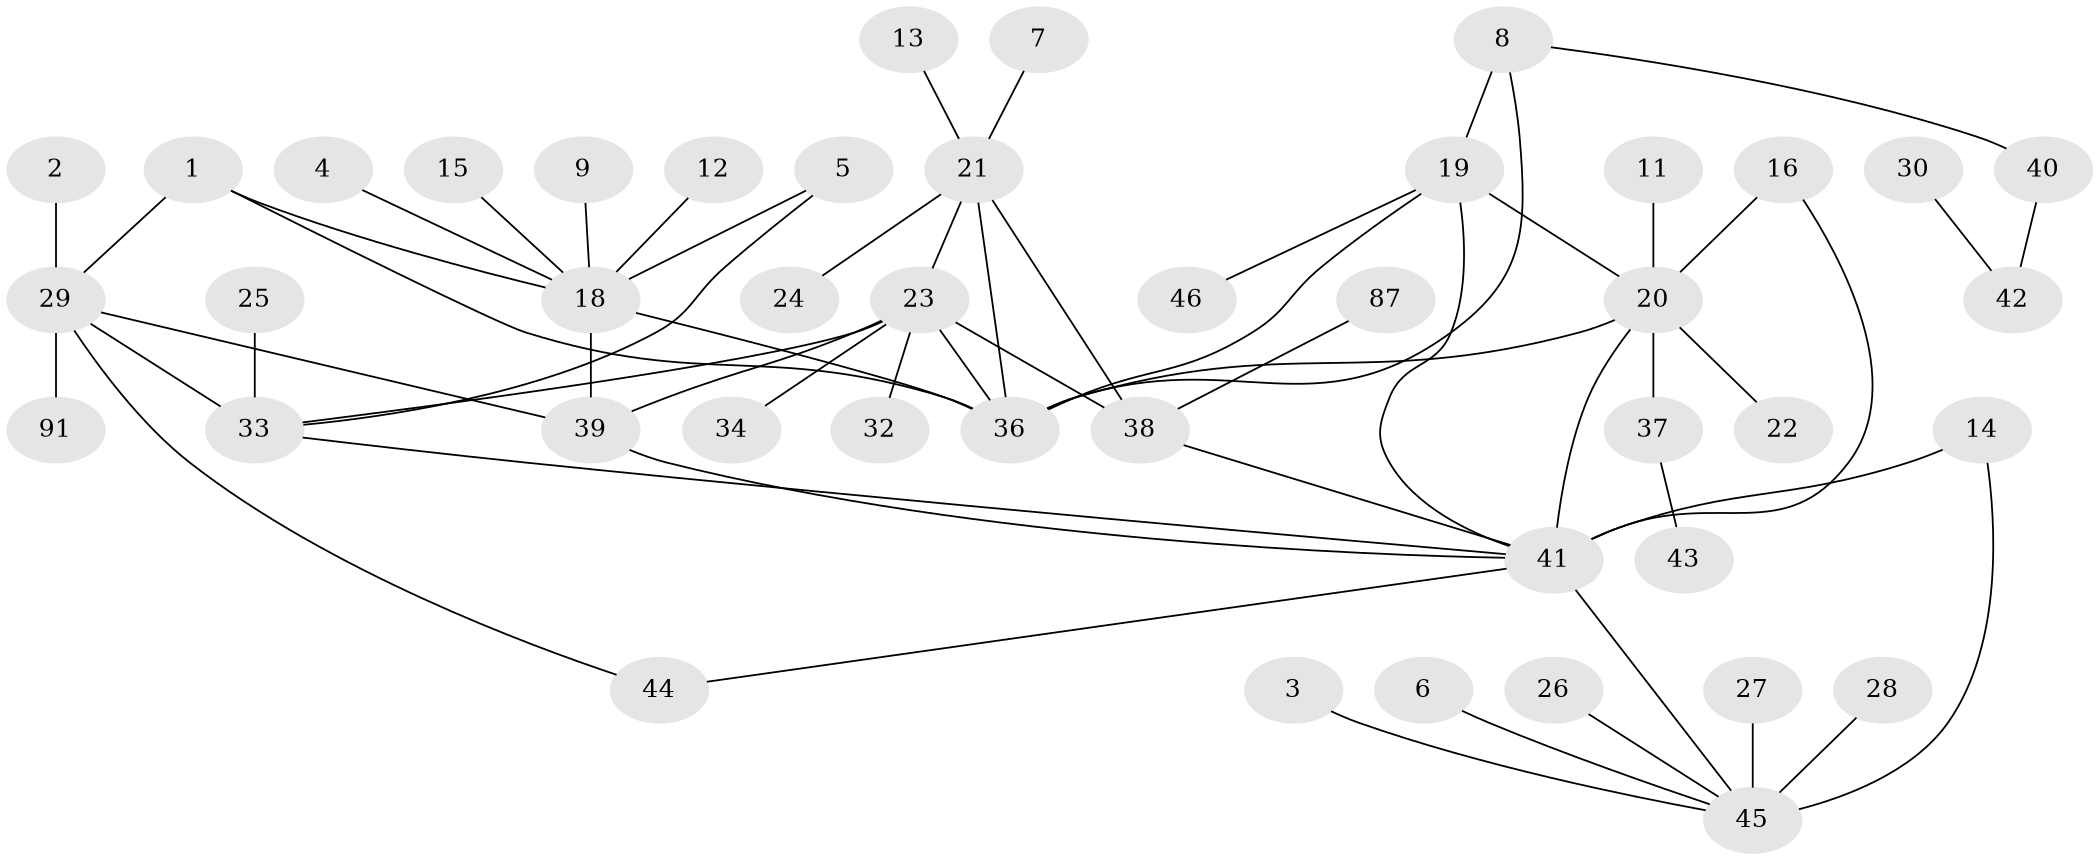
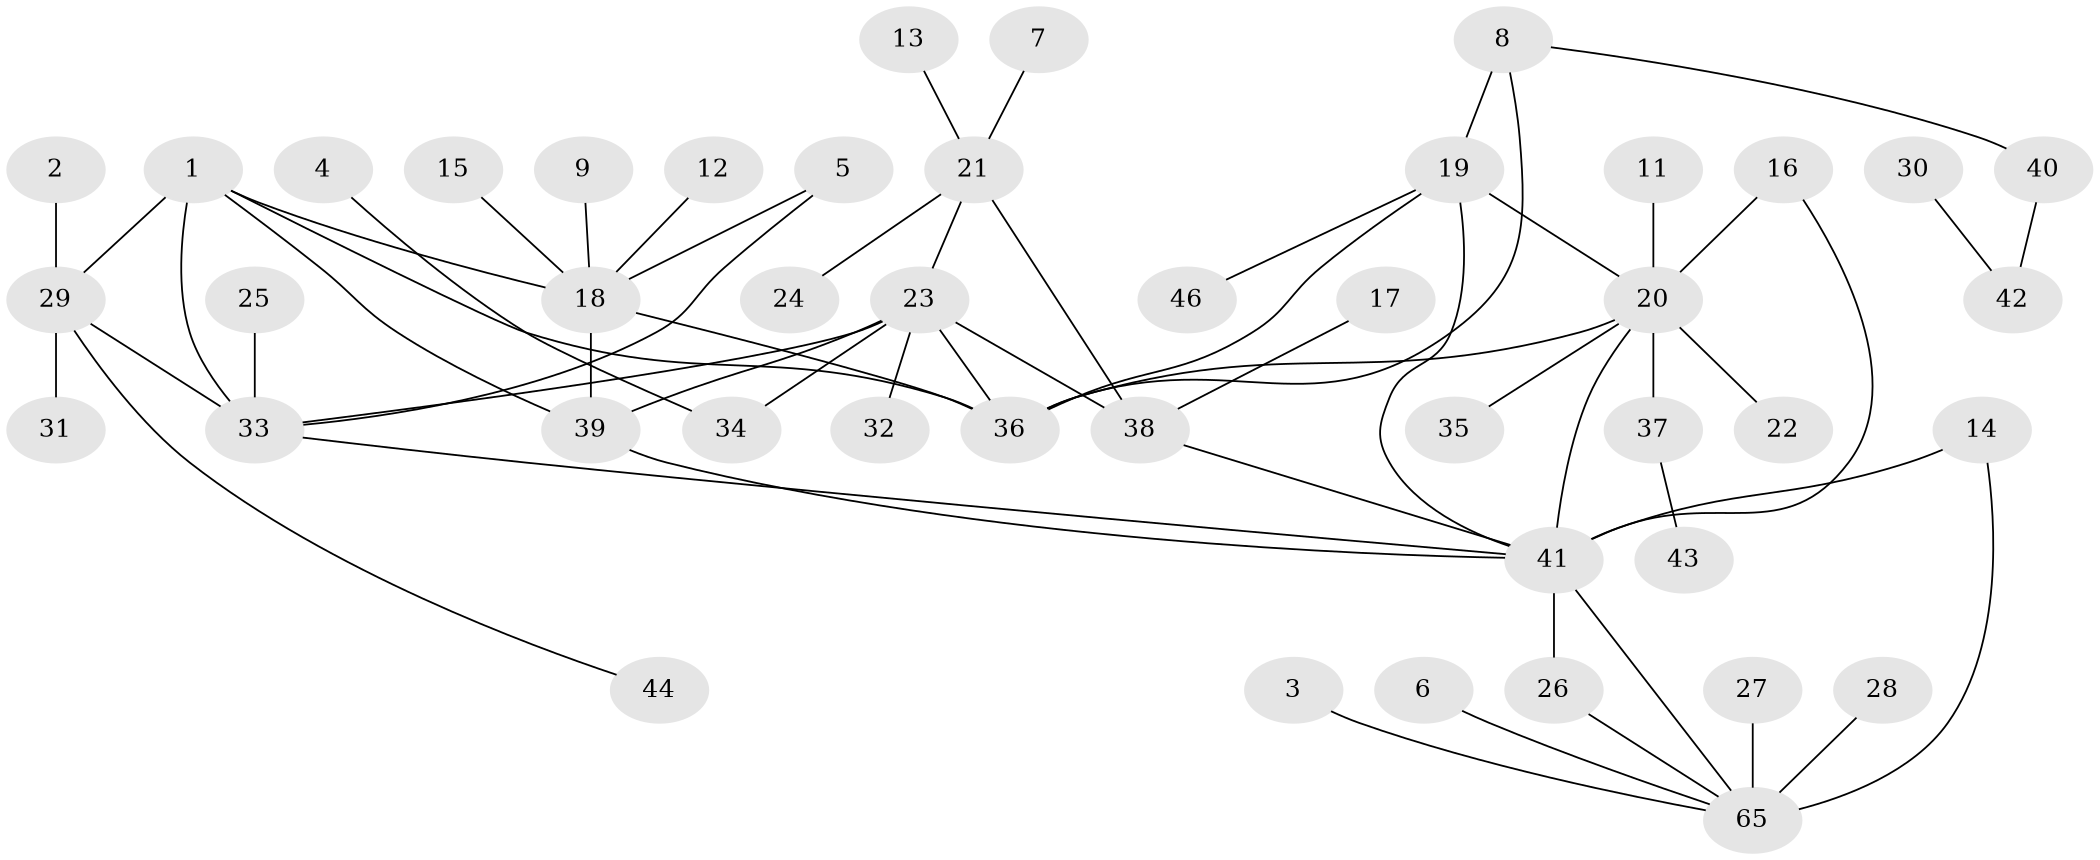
(457, 235) -> (469, 294)
(992, 300) -> none
(1386, 300) -> (1386, 300)
none -> (184, 308)
(323, 365) -> (378, 318)
(56, 430) -> (56, 430)
none -> (1455, 430)
(1107, 625) -> (1554, 625)
(1753, 820) -> (1753, 820)
